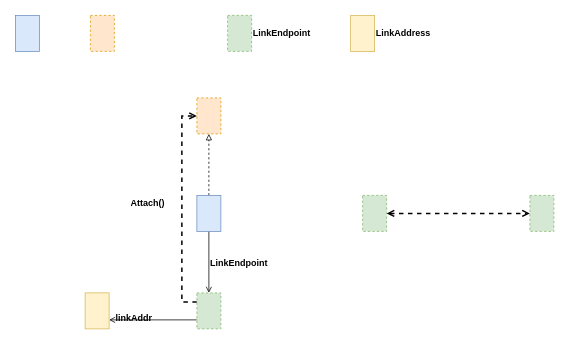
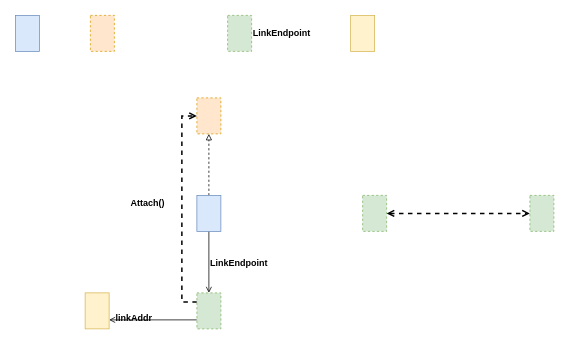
(408, 33) -> none
